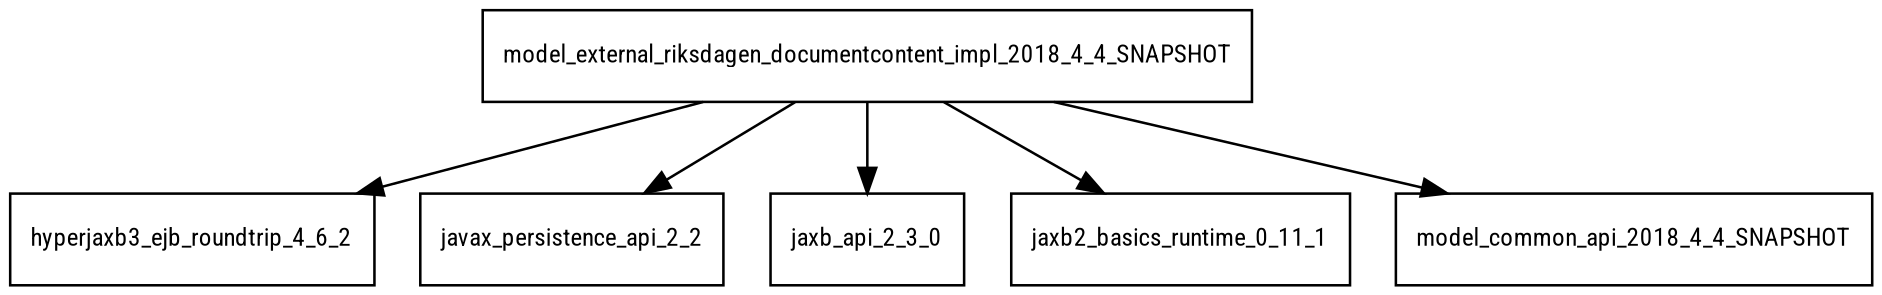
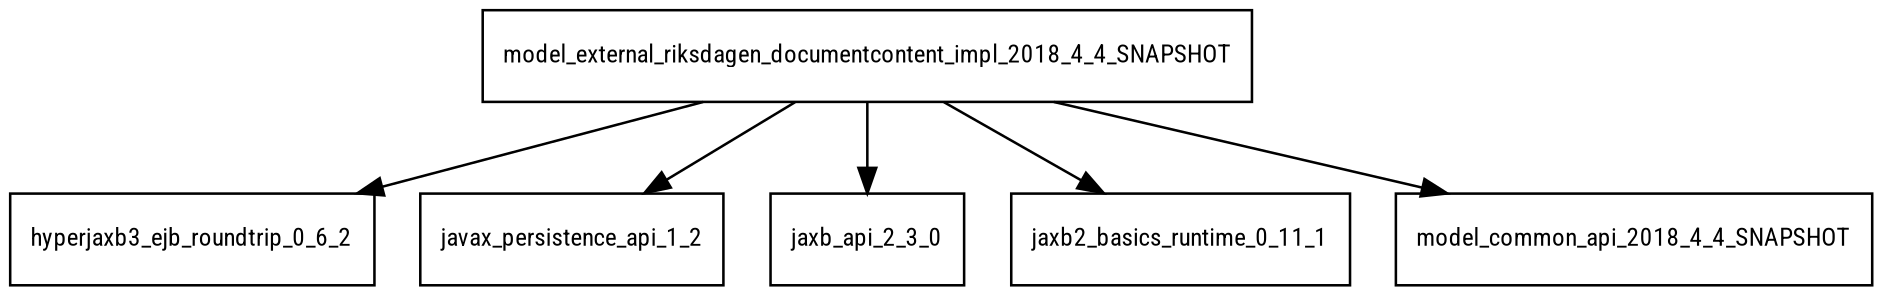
(192, 239) -> (192, 239)
(572, 239) -> (572, 239)
